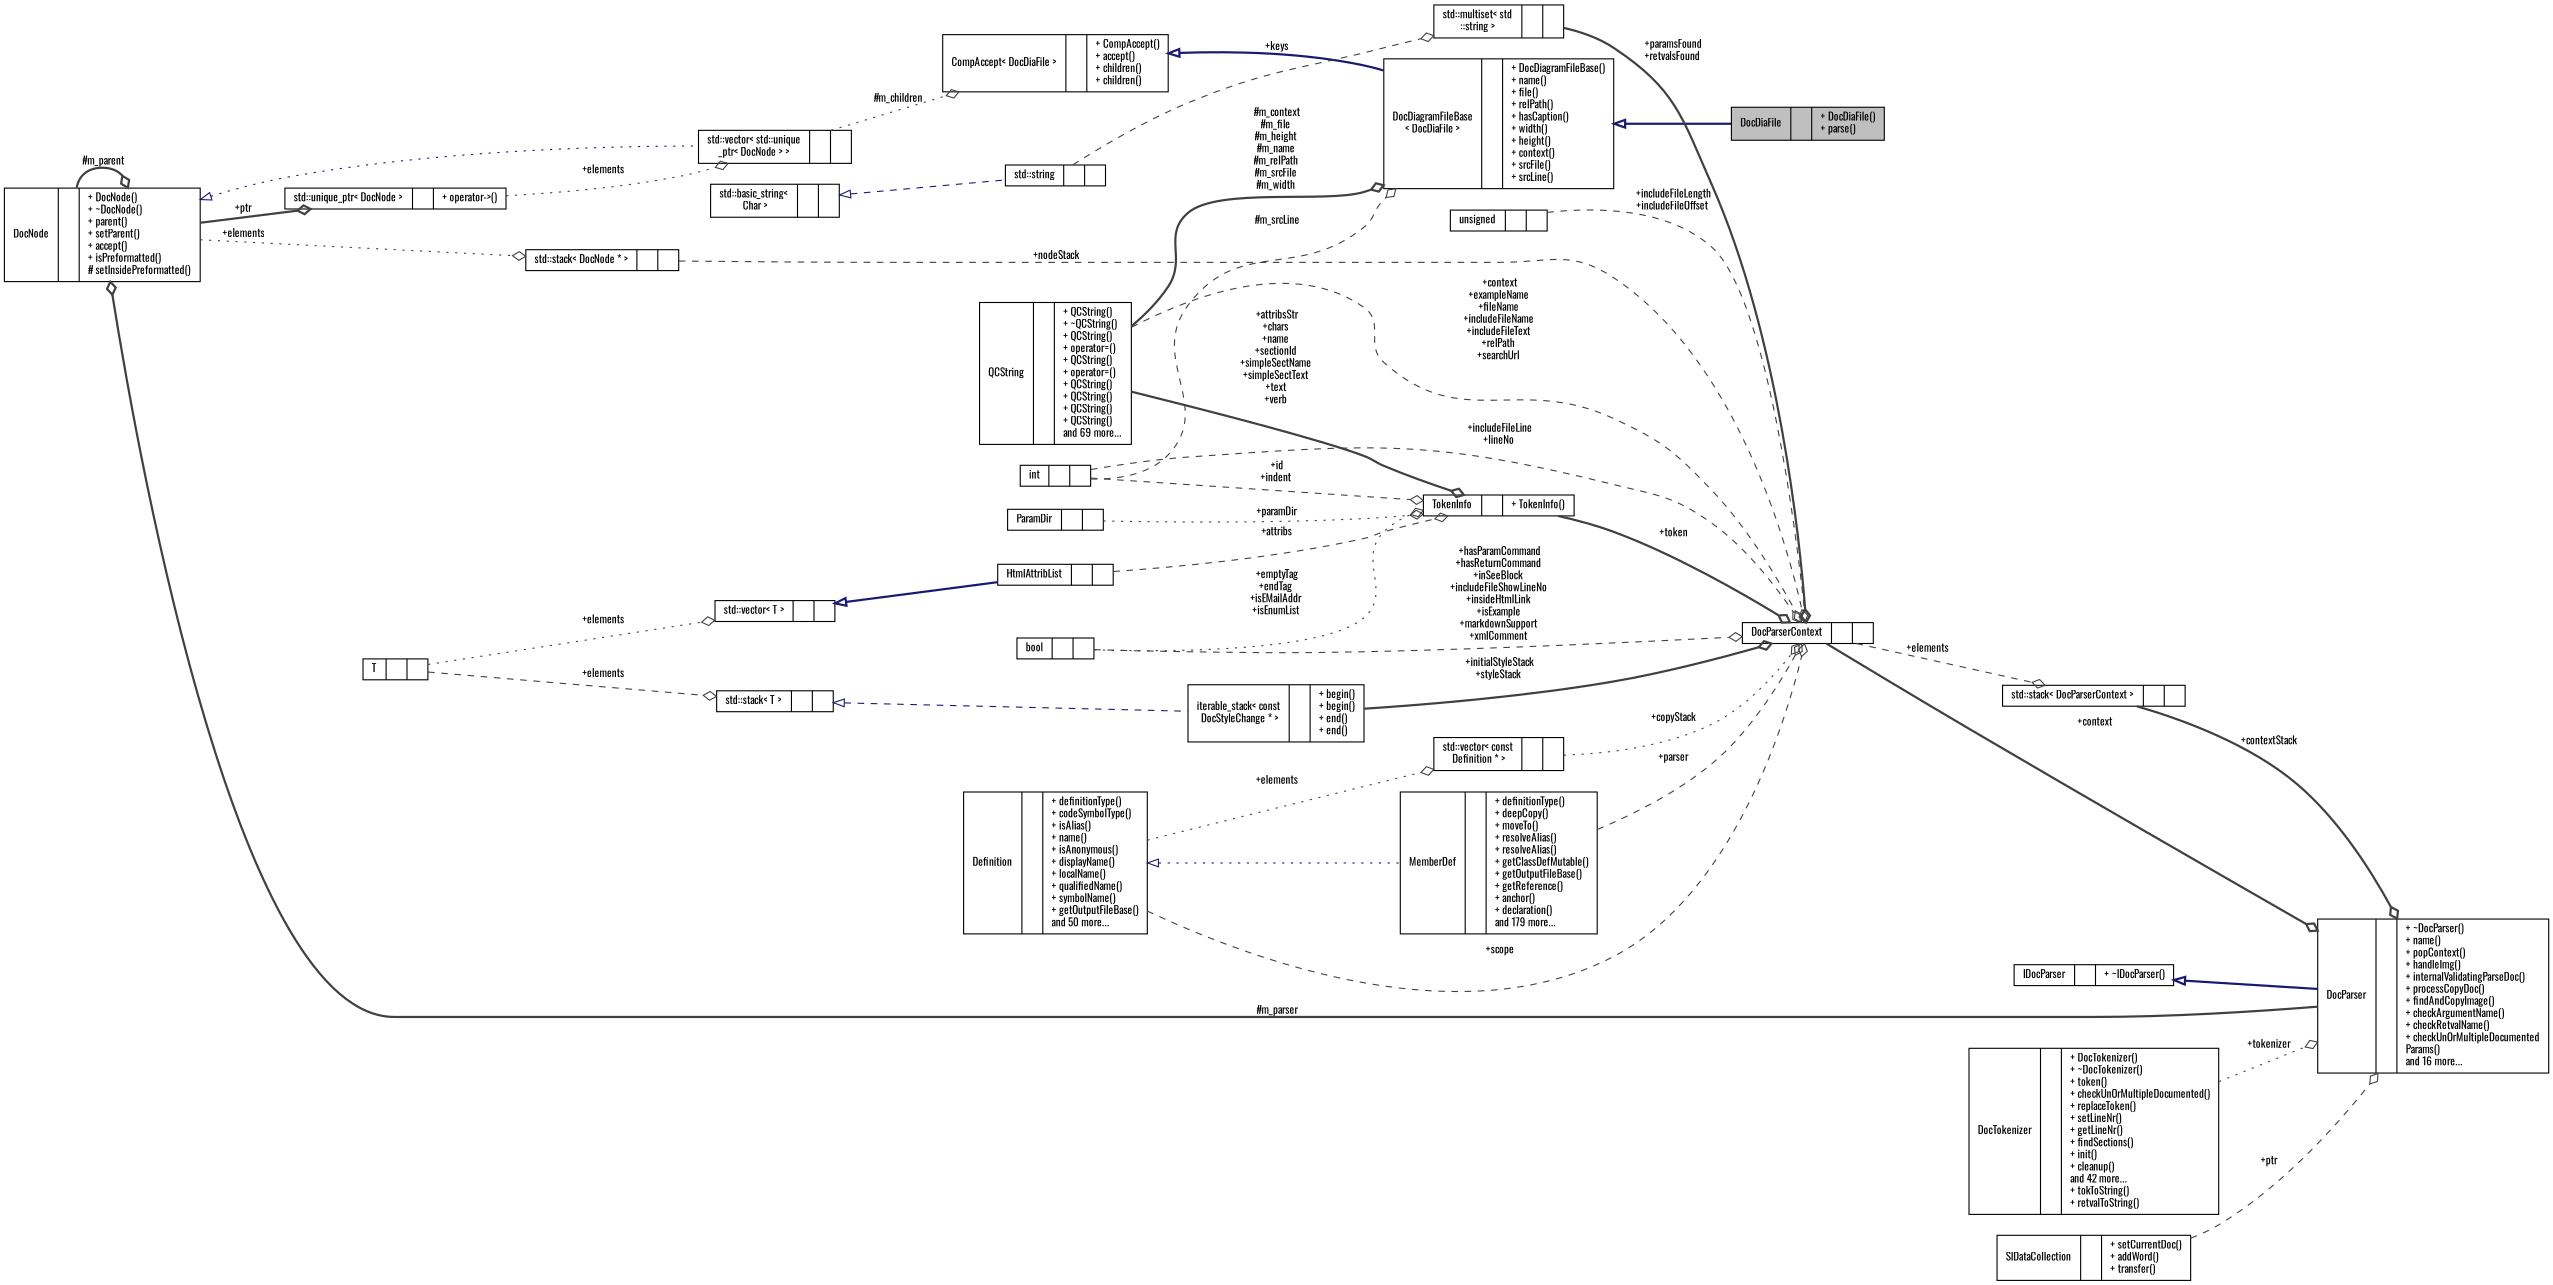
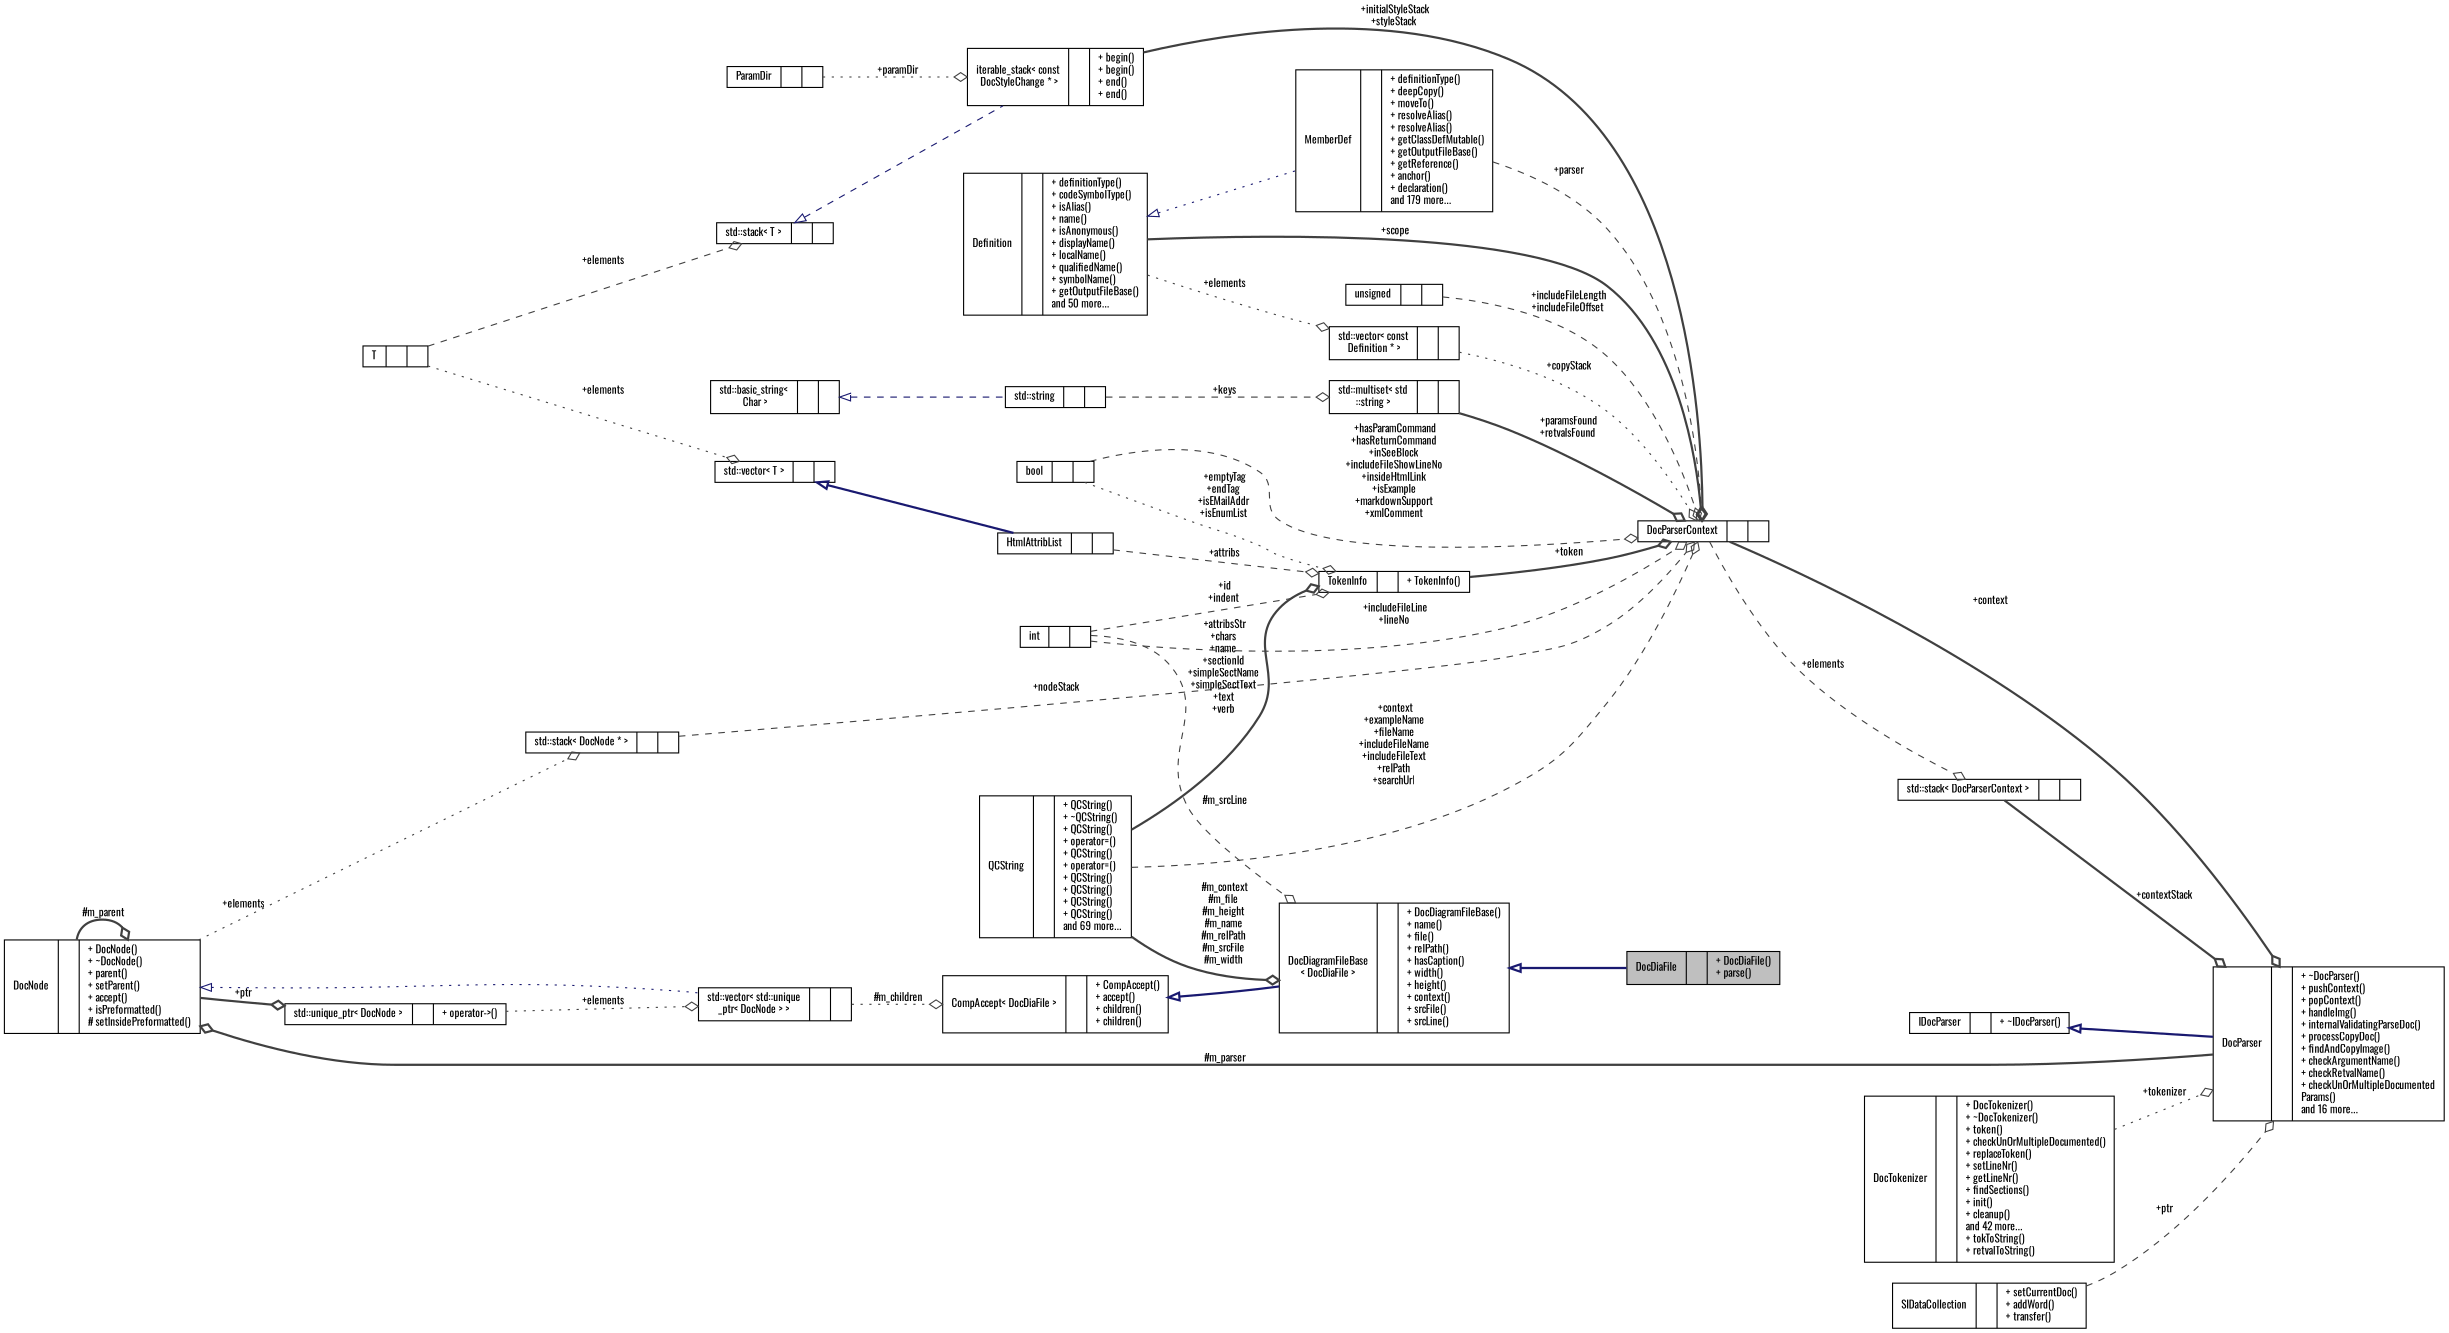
(1257, 522) -> (888, 77)
(2423, 941) -> (2333, 989)
(1557, 978) -> (1503, 252)
